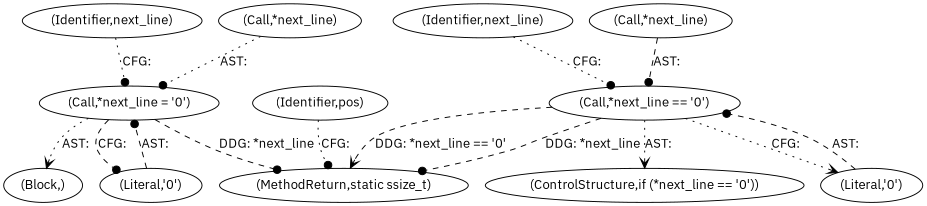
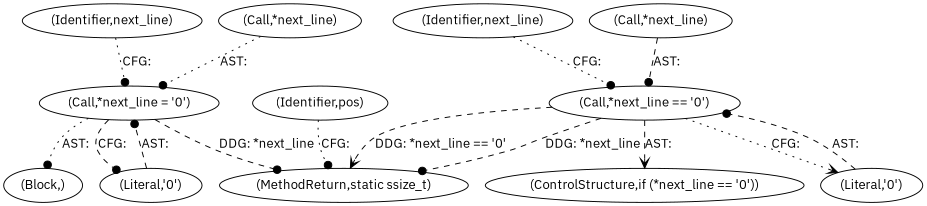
(64, 135) -> (64, 135)
(645, 139) -> (645, 139)
